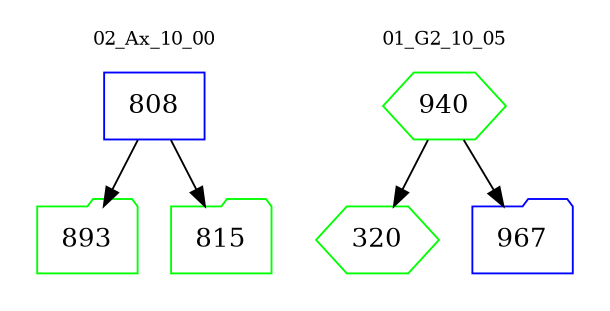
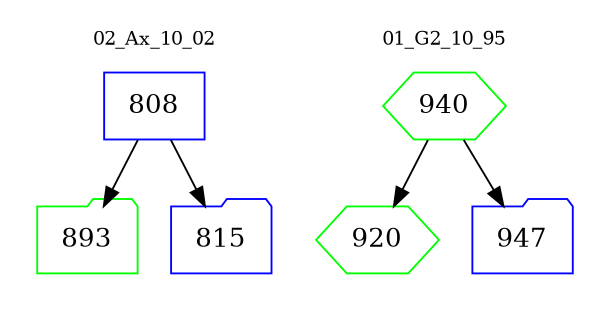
(154, 40) -> (154, 40)
(444, 40) -> (444, 40)
(221, 240) -> (221, 240)
(378, 240) -> (378, 240)
(523, 240) -> (523, 240)
